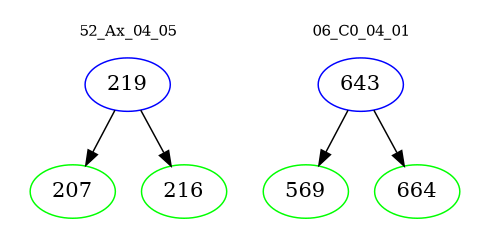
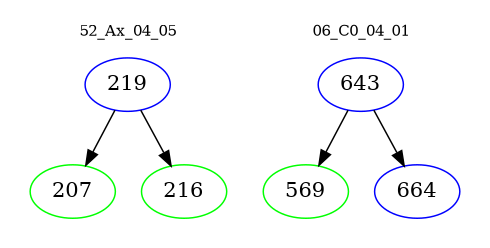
(417, 192) -> (417, 192)
